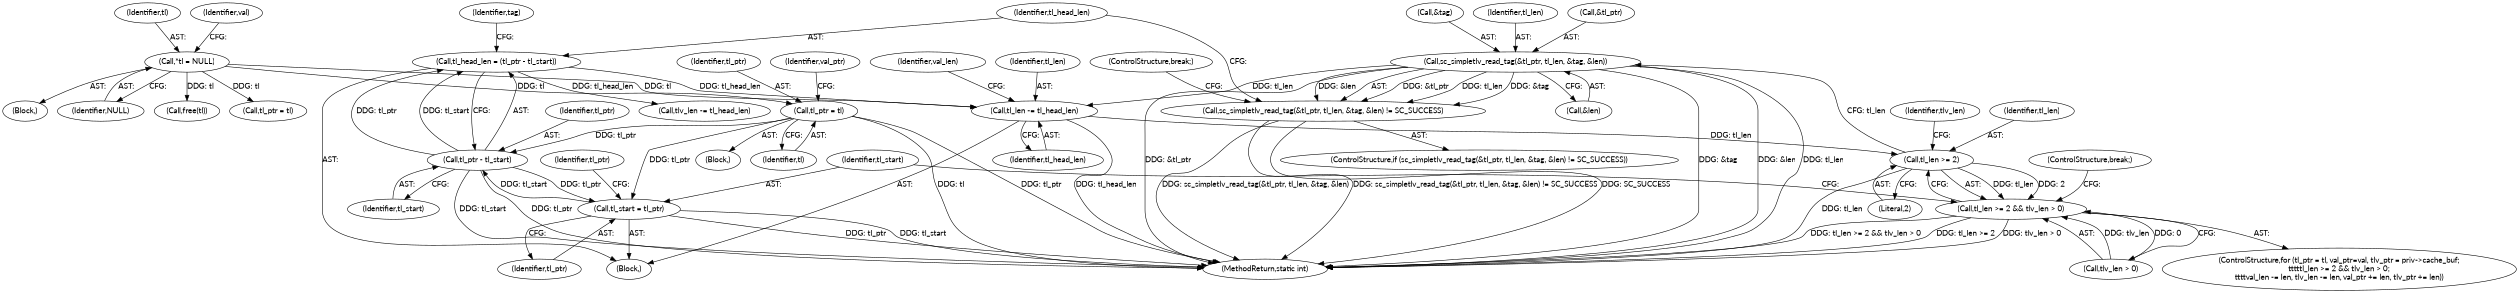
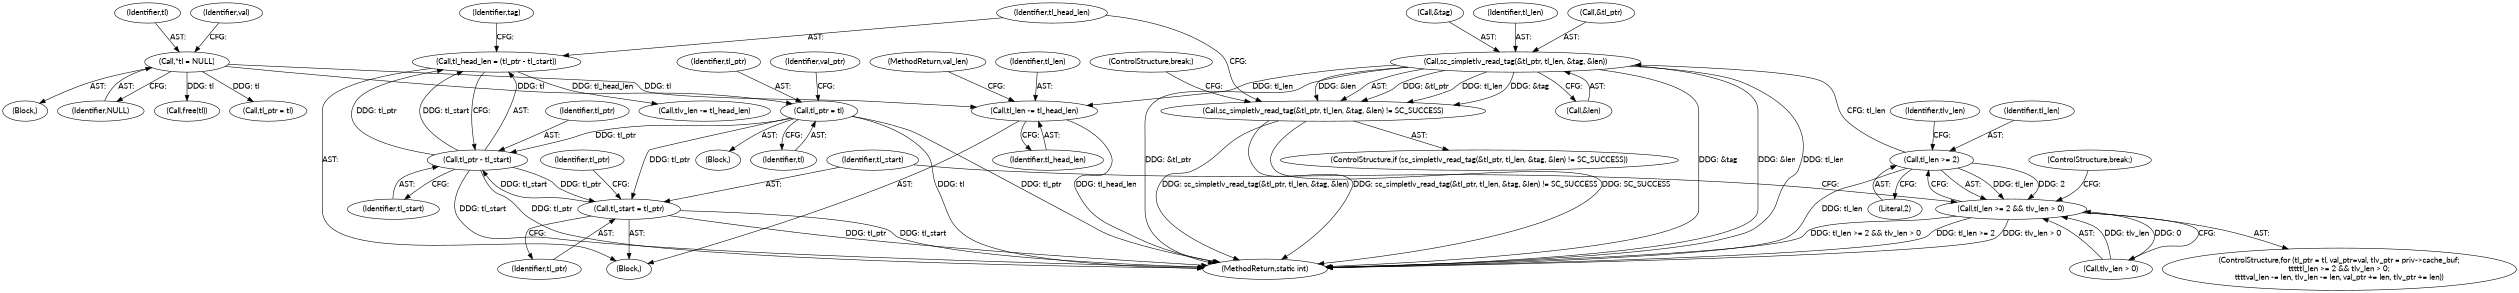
(928, 62) -> (928, 62)
(768, 95) -> none
(1490, 132) -> none
